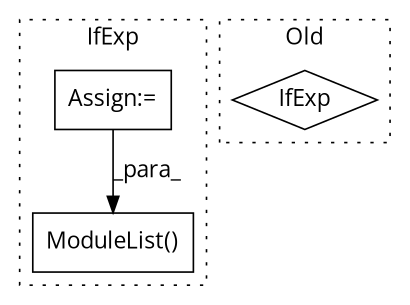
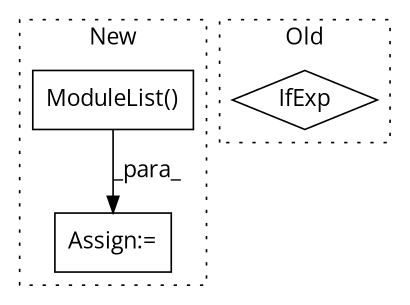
(113, 39) -> (113, 39)
(113, 163) -> (113, 163)
